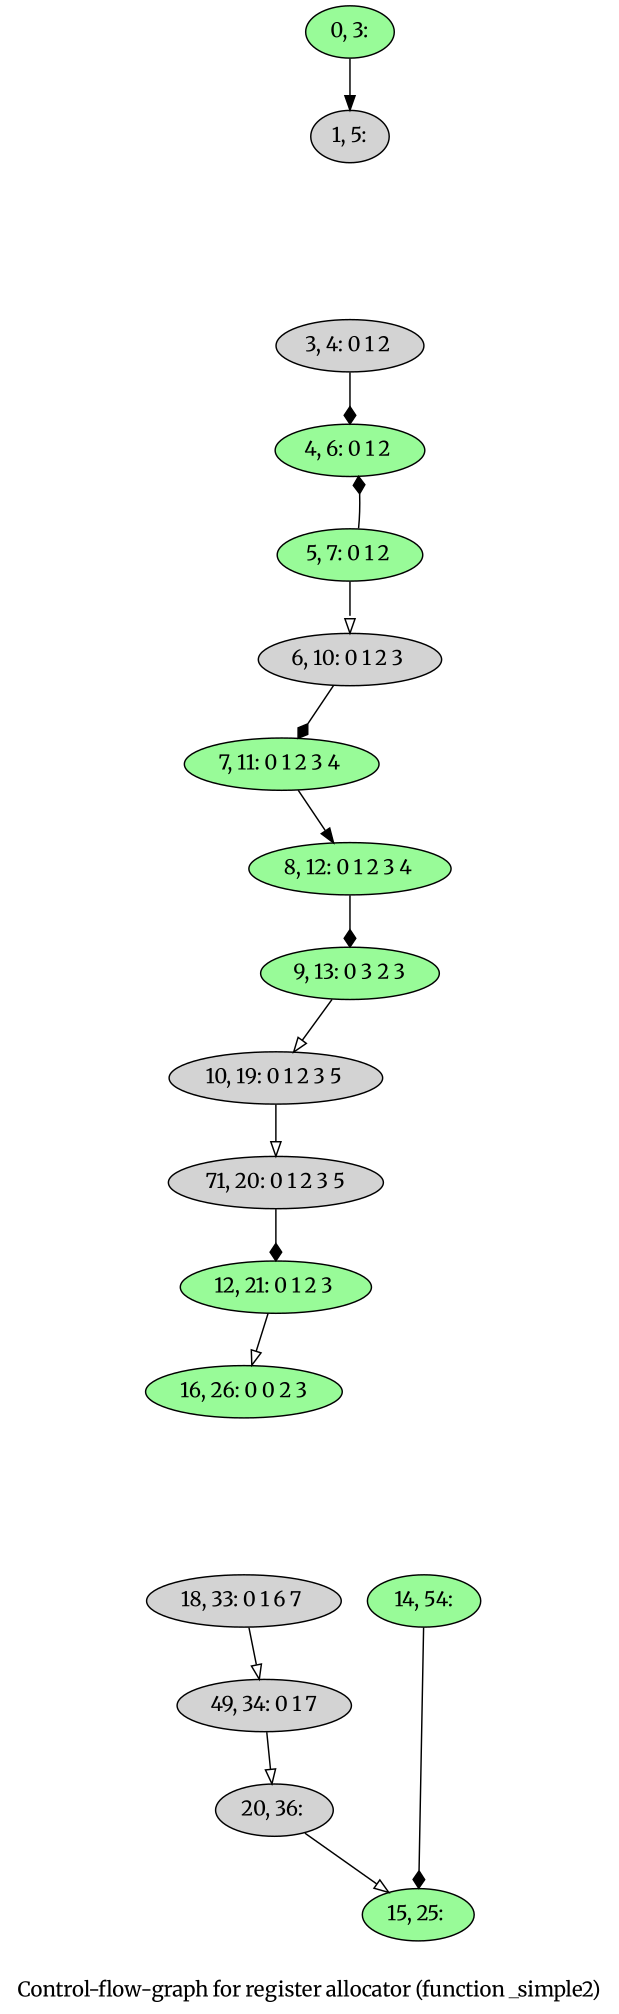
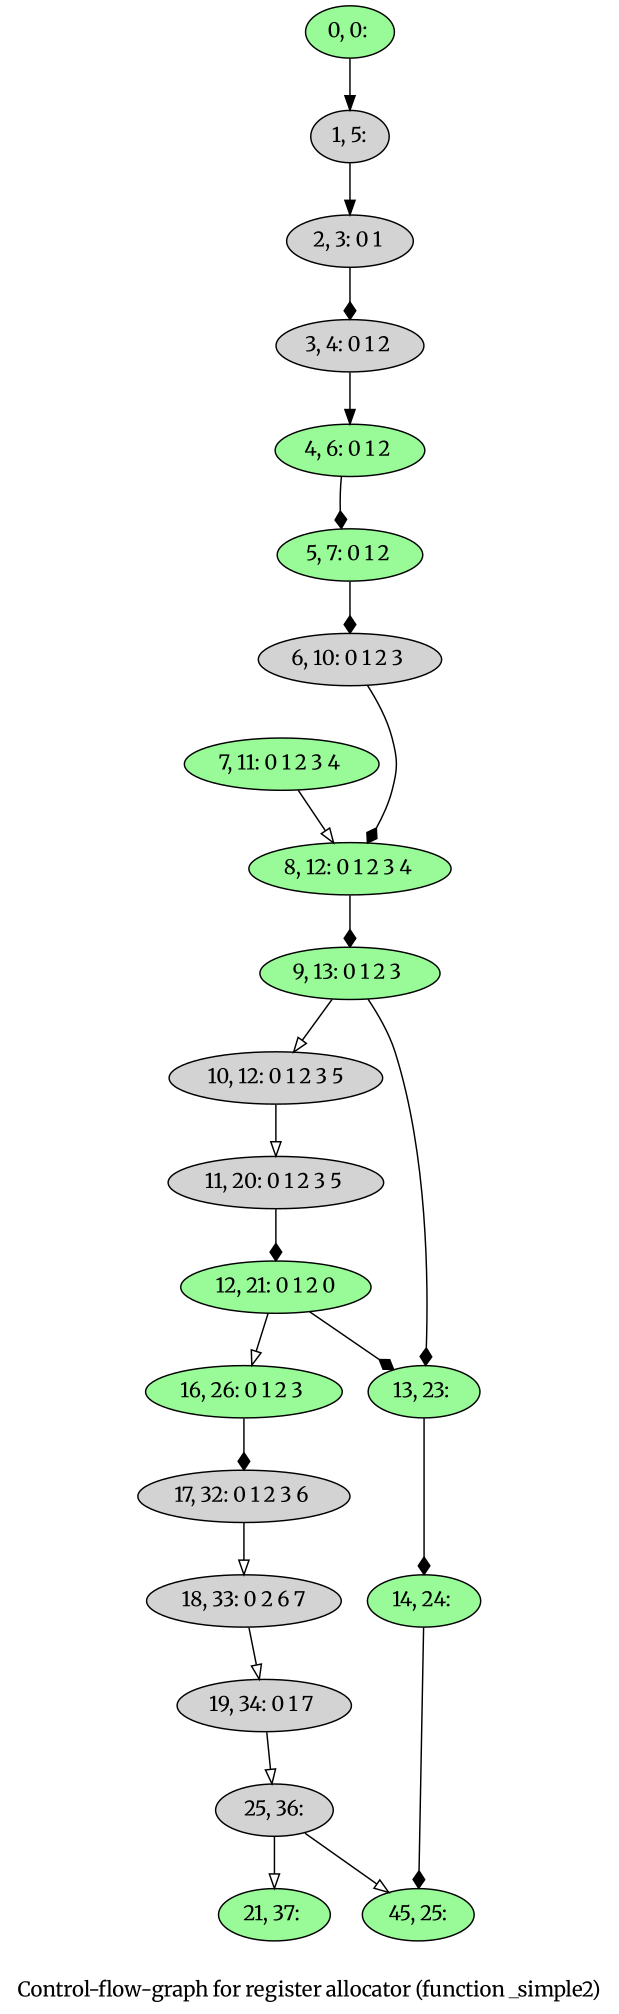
(350, 32) -> (350, 32)
none -> (350, 241)
(350, 391) -> (350, 391)
(360, 511) -> (340, 494)
(350, 599) -> (350, 599)
(321, 705) -> (396, 755)
(312, 810) -> (312, 810)
(350, 973) -> (350, 973)
(276, 1078) -> (276, 1078)
(276, 1183) -> (276, 1183)
(276, 1287) -> (276, 1287)
(244, 1392) -> (244, 1392)
none -> (424, 1392)
none -> (244, 1496)
(244, 1601) -> (244, 1601)
(424, 1601) -> (424, 1601)
(264, 1706) -> (264, 1706)
(274, 1810) -> (274, 1810)
none -> (274, 1915)
(418, 1915) -> (418, 1915)
